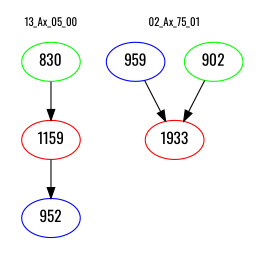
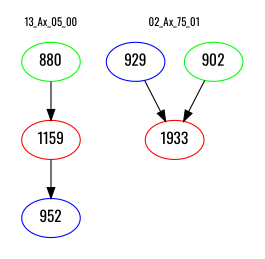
(51, 62) -> (51, 62)
(136, 62) -> (136, 62)
